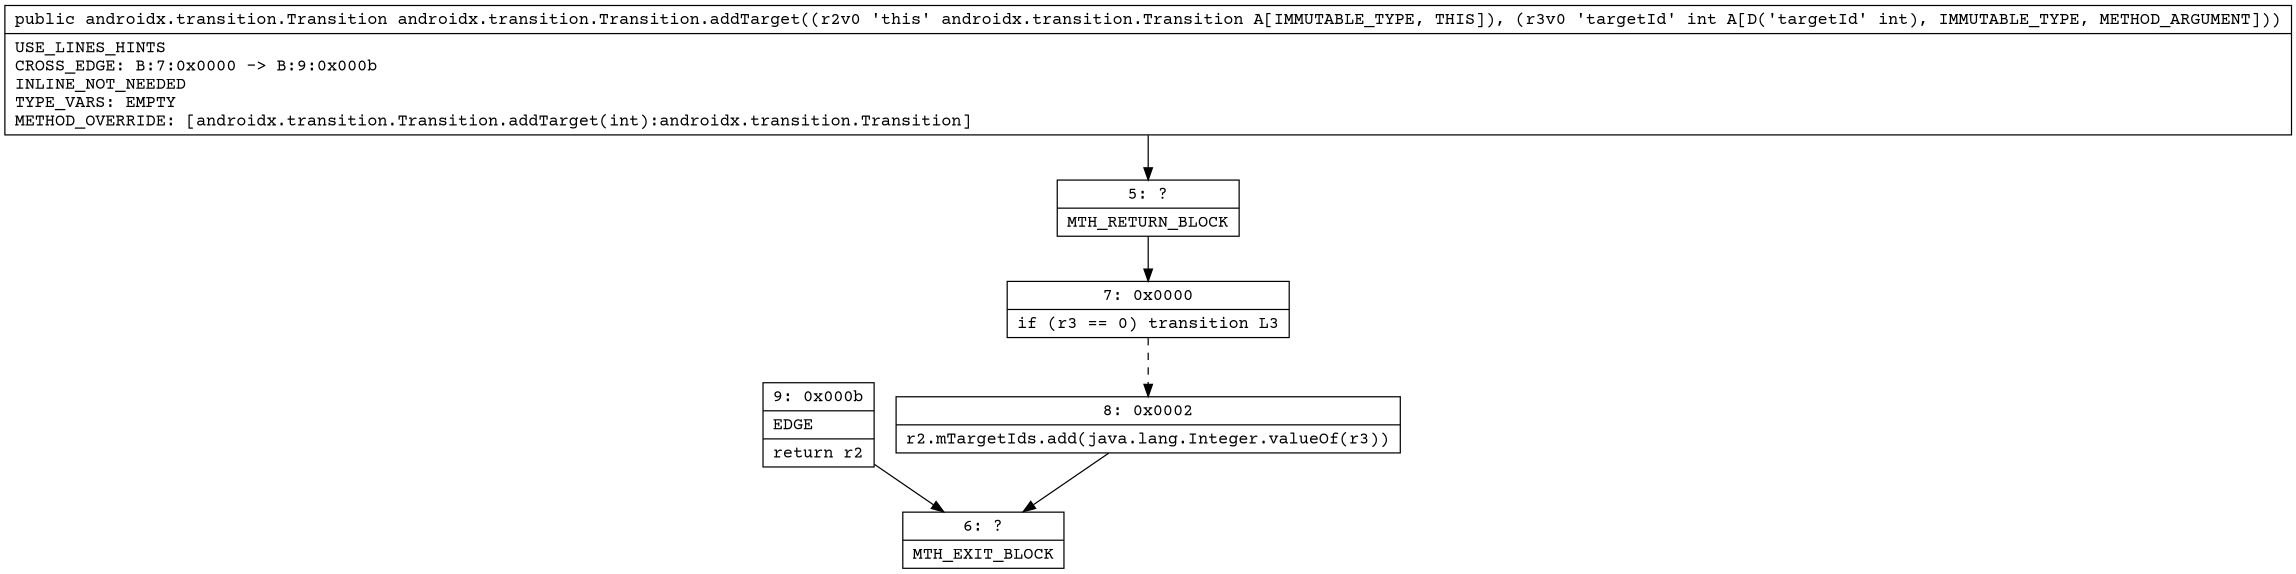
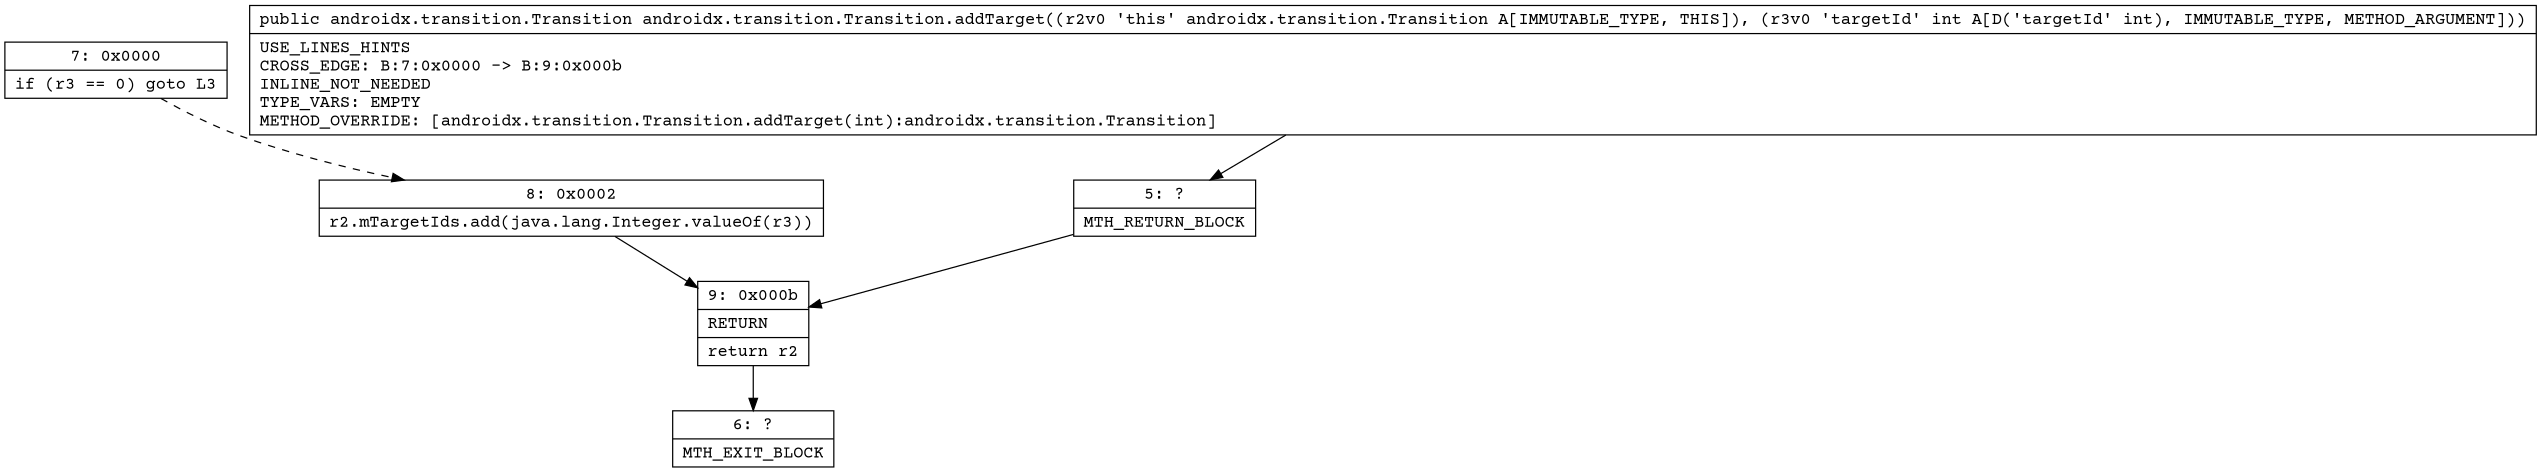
(1148, 253) -> (947, 269)
(1148, 323) -> (116, 84)
(794, 424) -> (738, 323)
(1071, 479) -> (651, 259)
